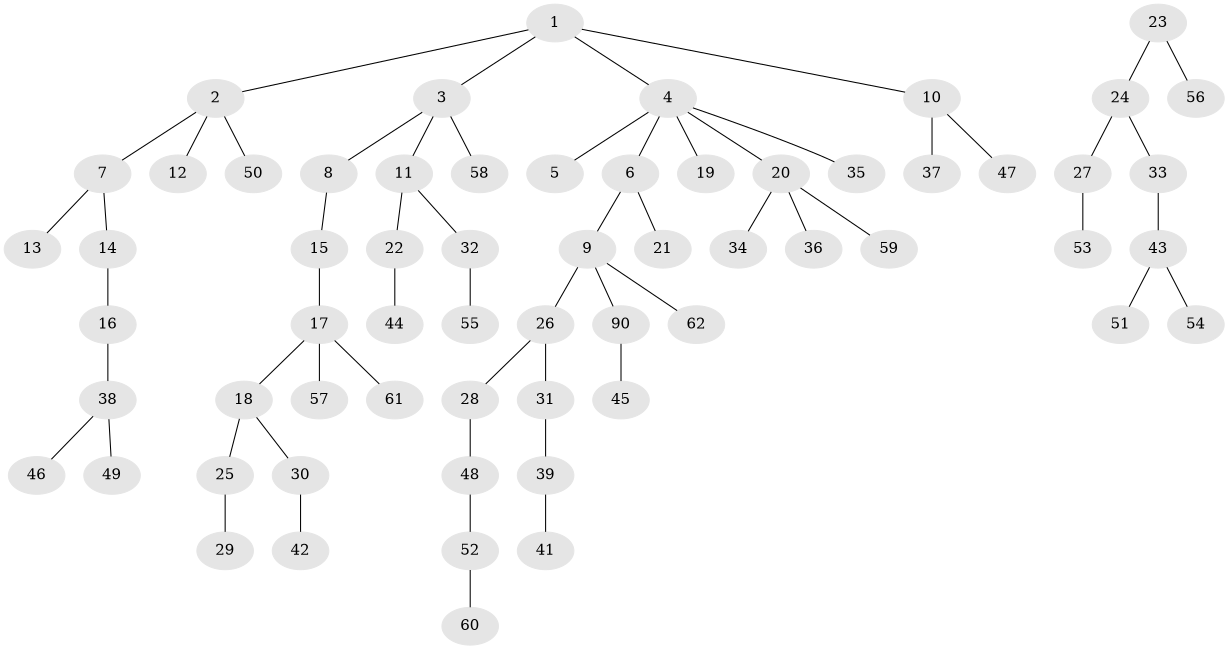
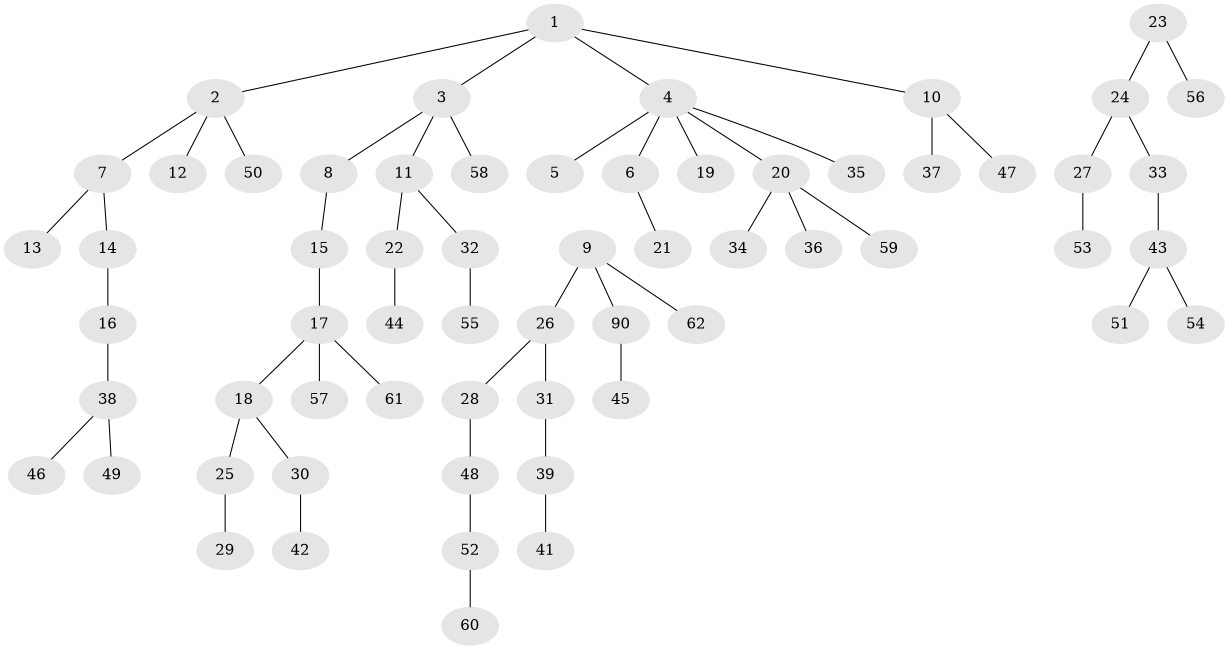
(609, 212) -> none
